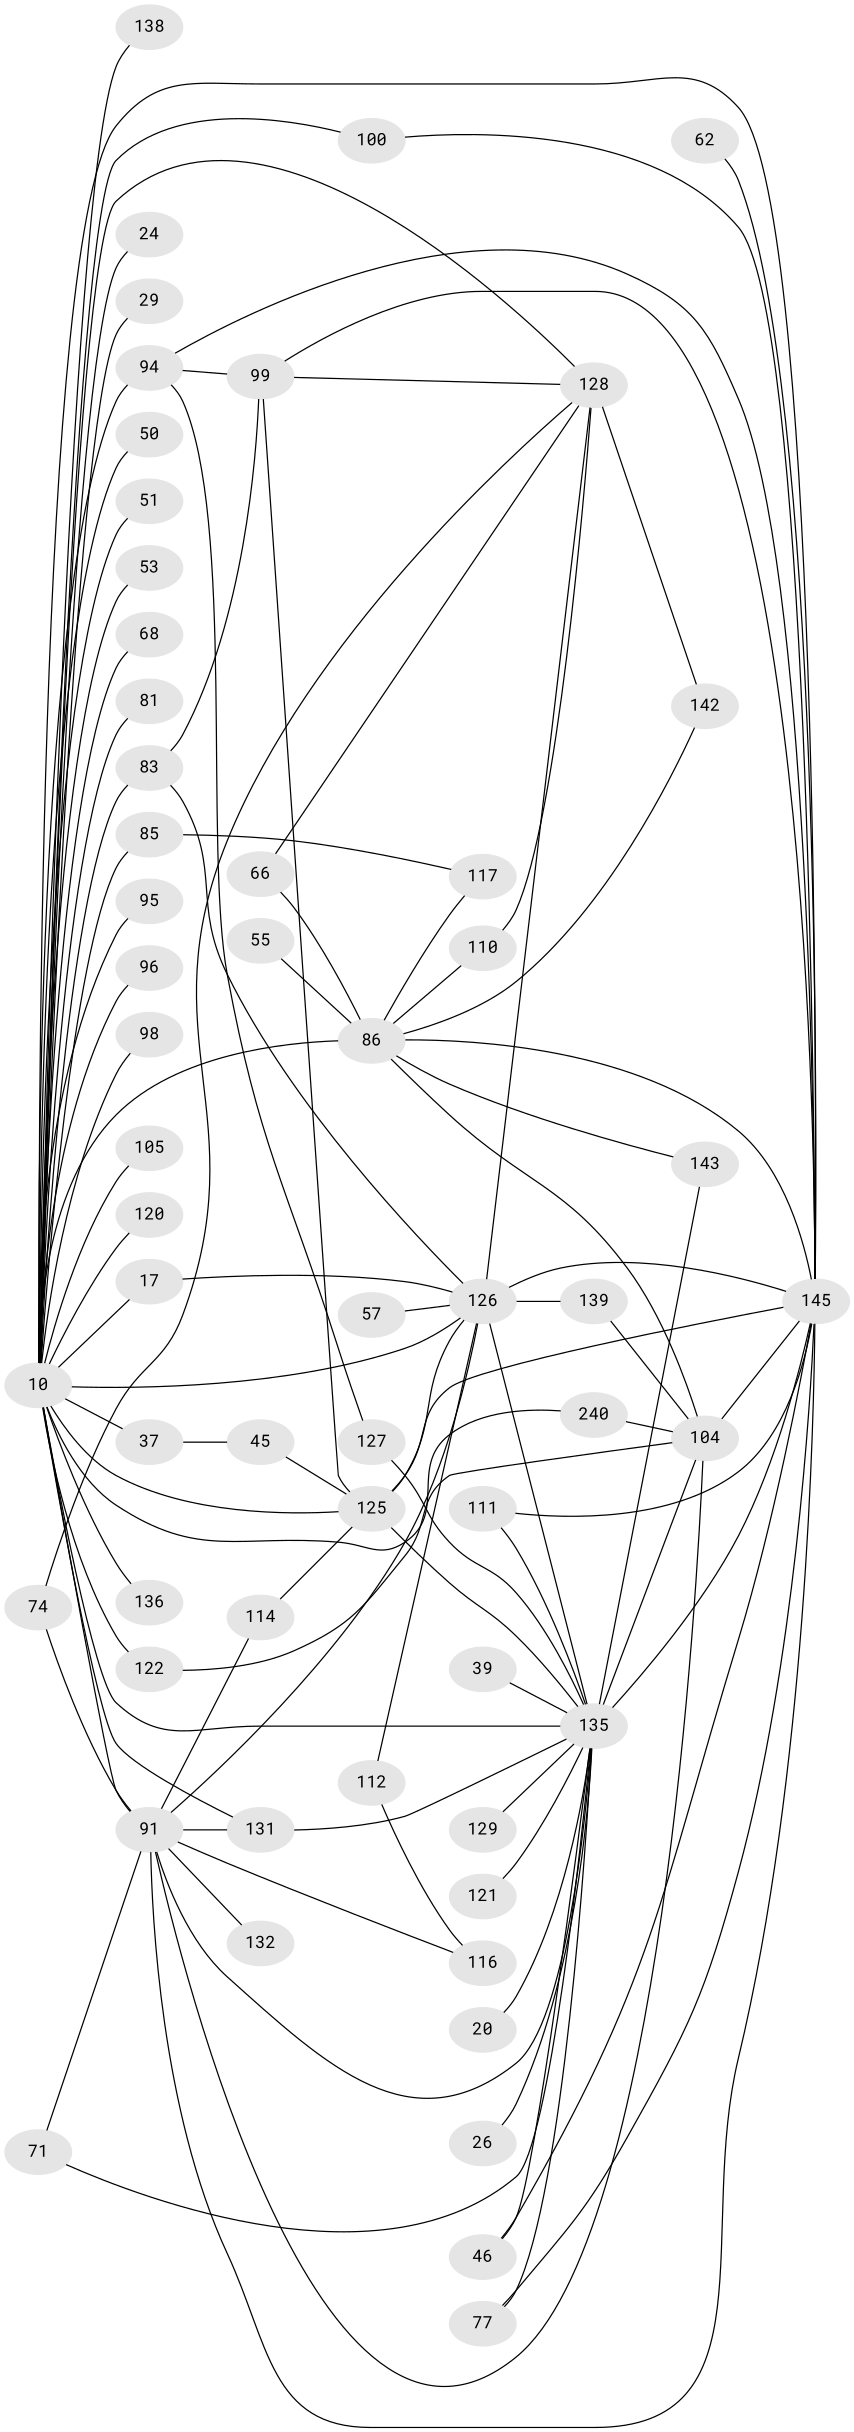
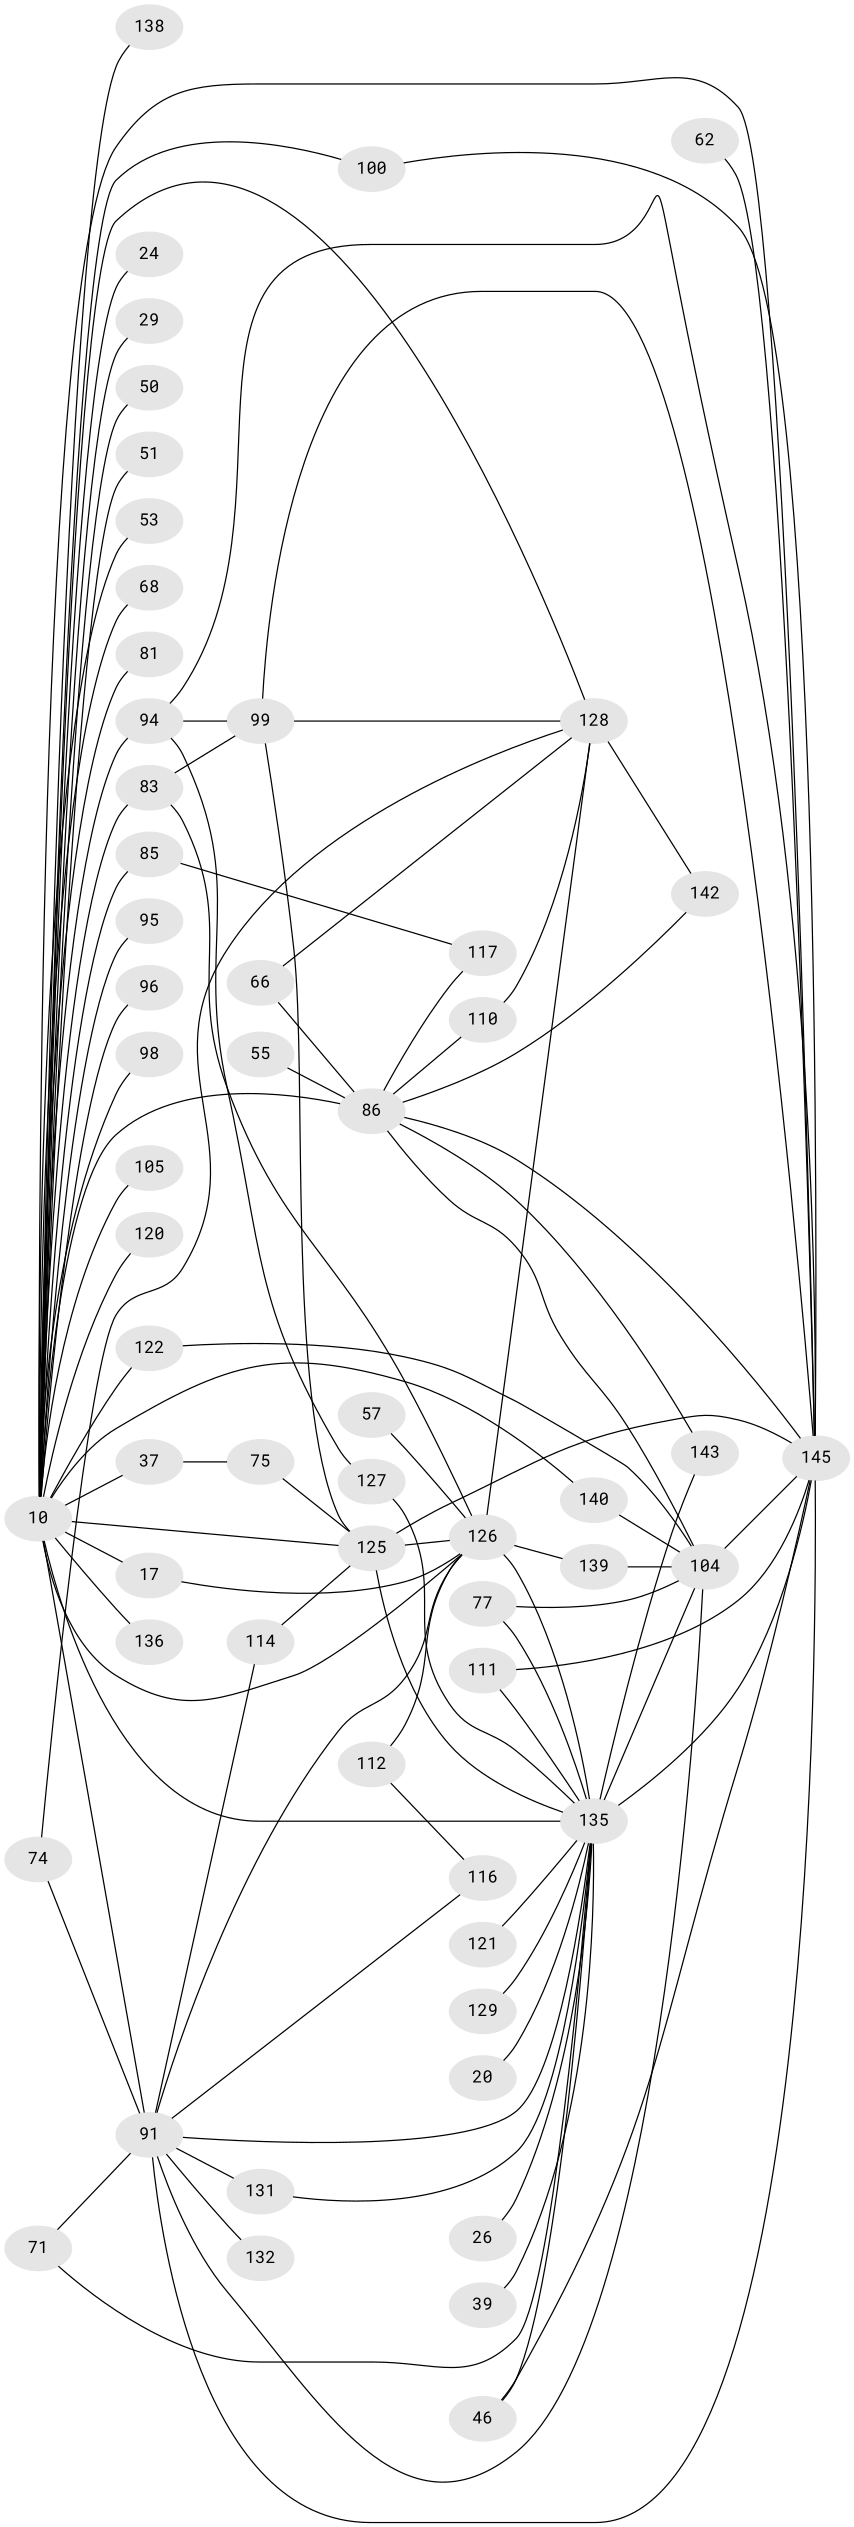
(647, 1264) -> none
(594, 1415) -> (594, 1500)
(261, 1442) -> (261, 1462)
(114, 1738) -> none
(745, 1845) -> (600, 1605)
